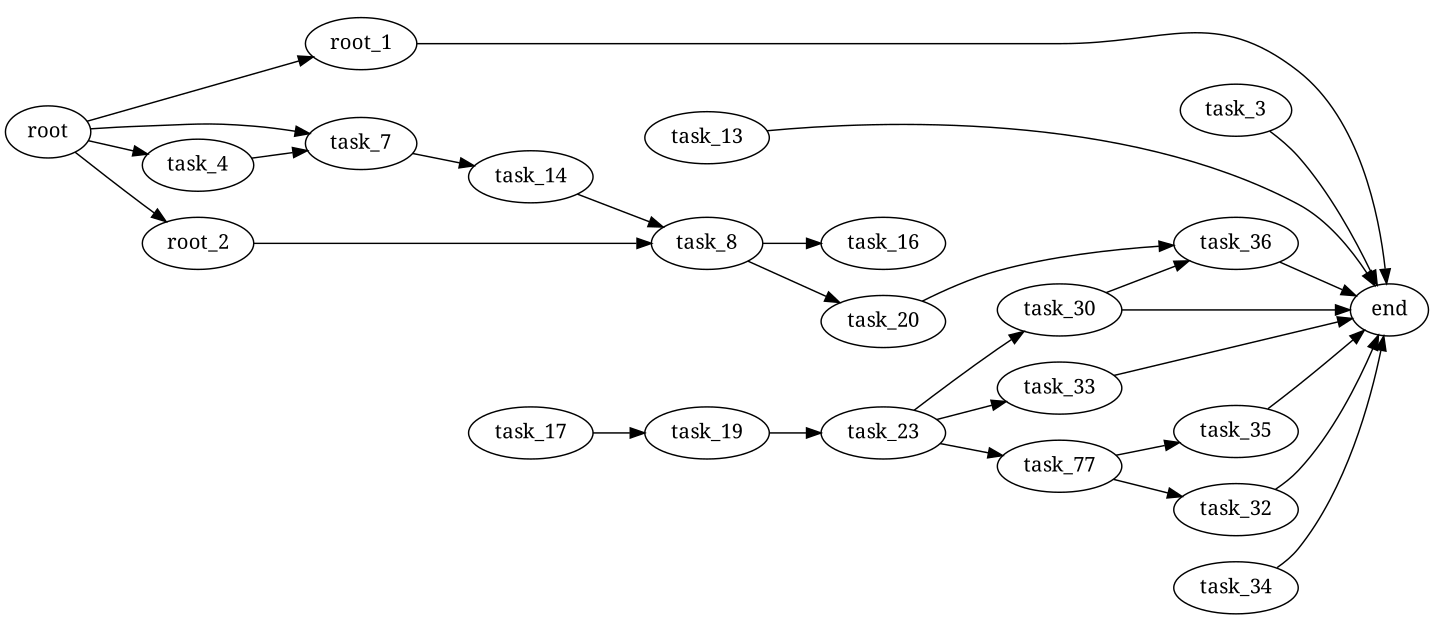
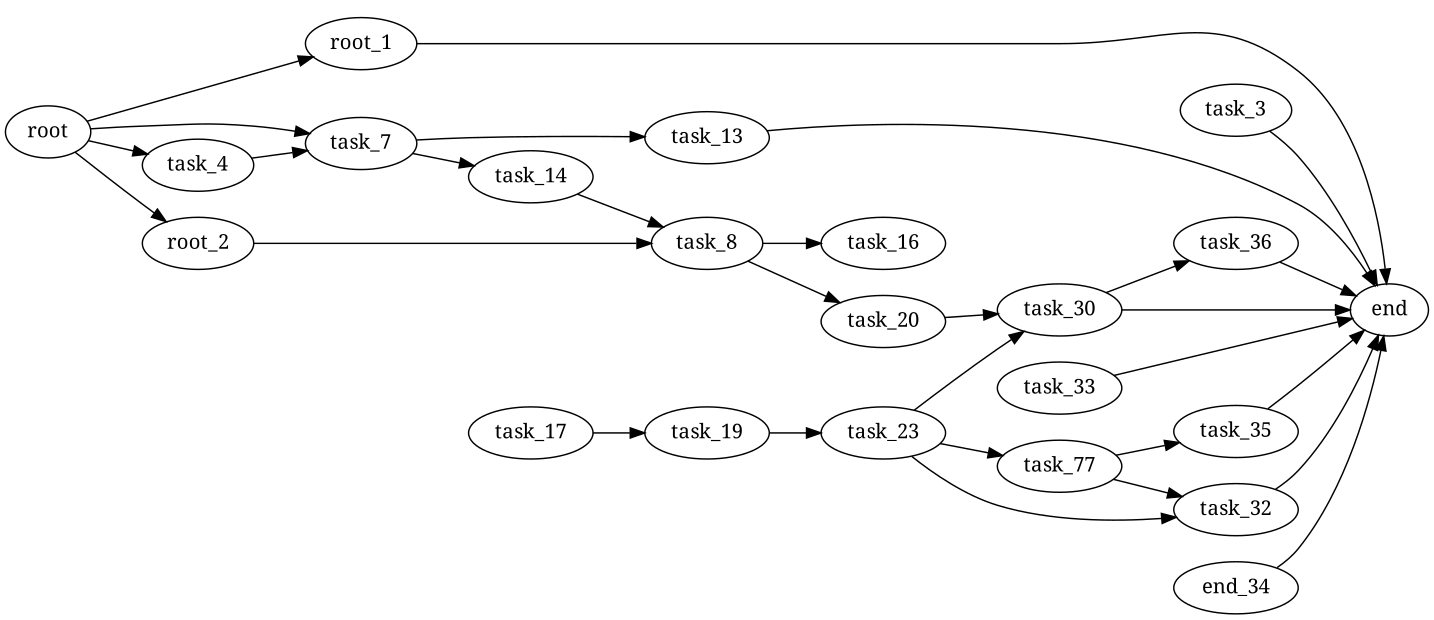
none -> (523, 137)
(1038, 262) -> (964, 316)
(964, 412) -> (1030, 513)
(1236, 588) -> (1236, 588)
